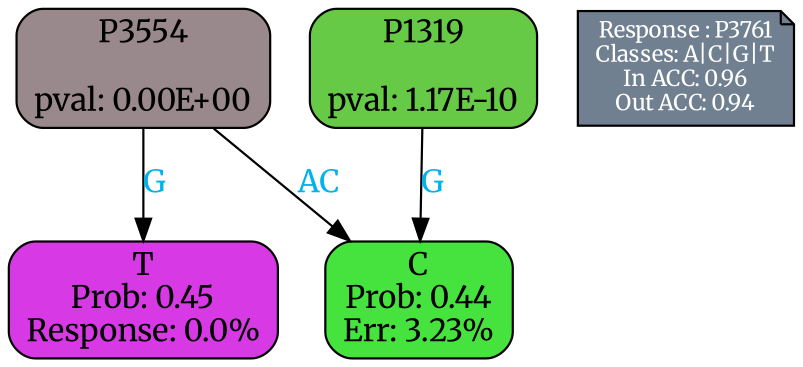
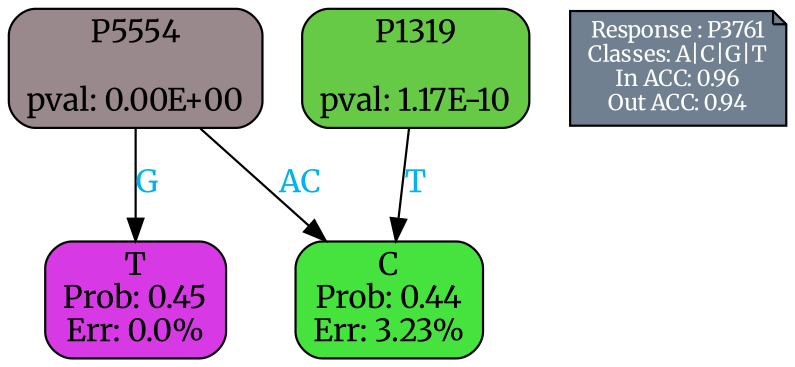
(143, 68) -> (136, 68)
(433, 184) -> (416, 184)
(143, 300) -> (136, 300)
